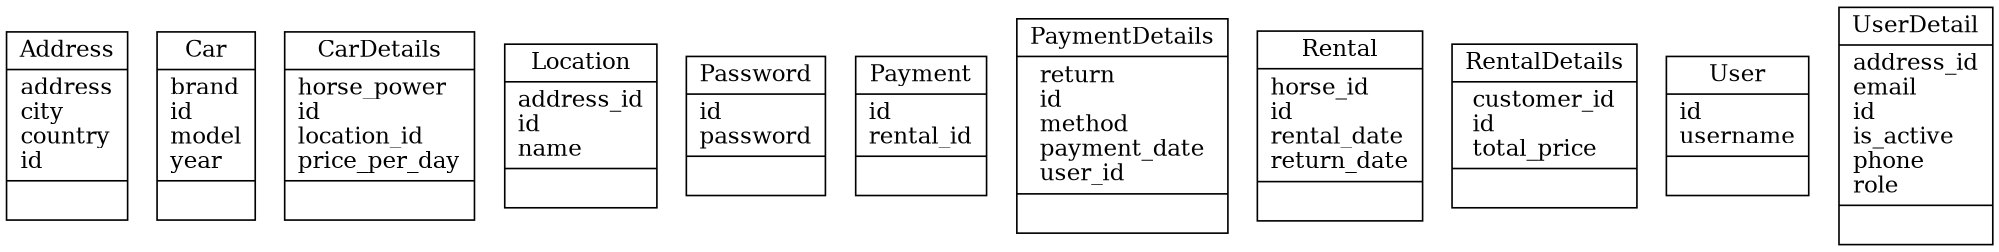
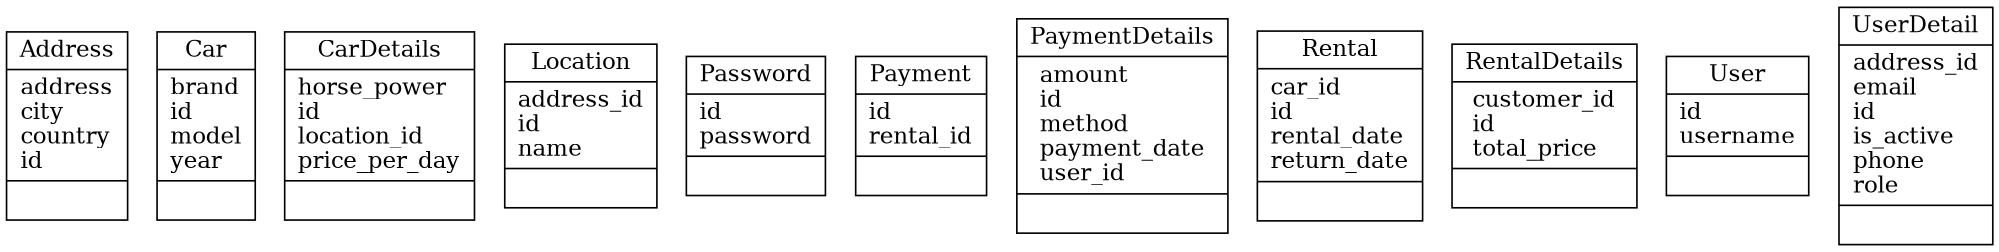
(1077, 75) -> (1085, 75)
(1320, 88) -> (1306, 88)
